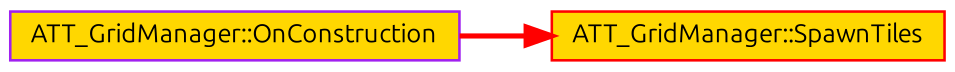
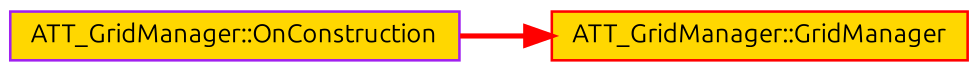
(748, 36) -> (760, 36)
